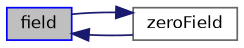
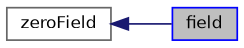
(111, 35) -> none
